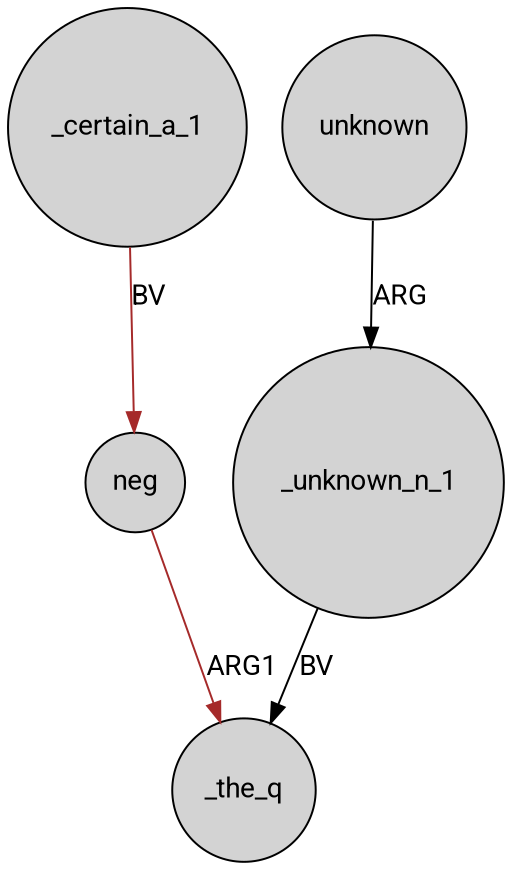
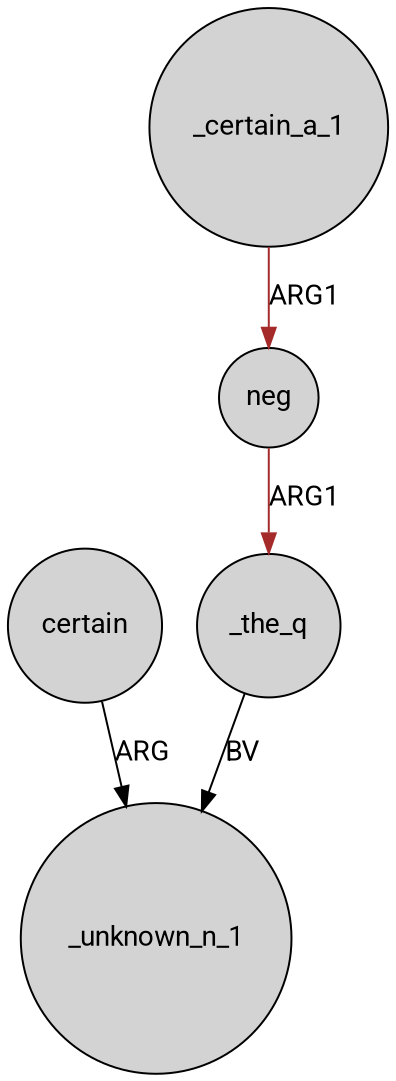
(374, 127) -> (85, 626)
(149, 297) -> (304, 297)
(298, 656) -> (227, 743)
